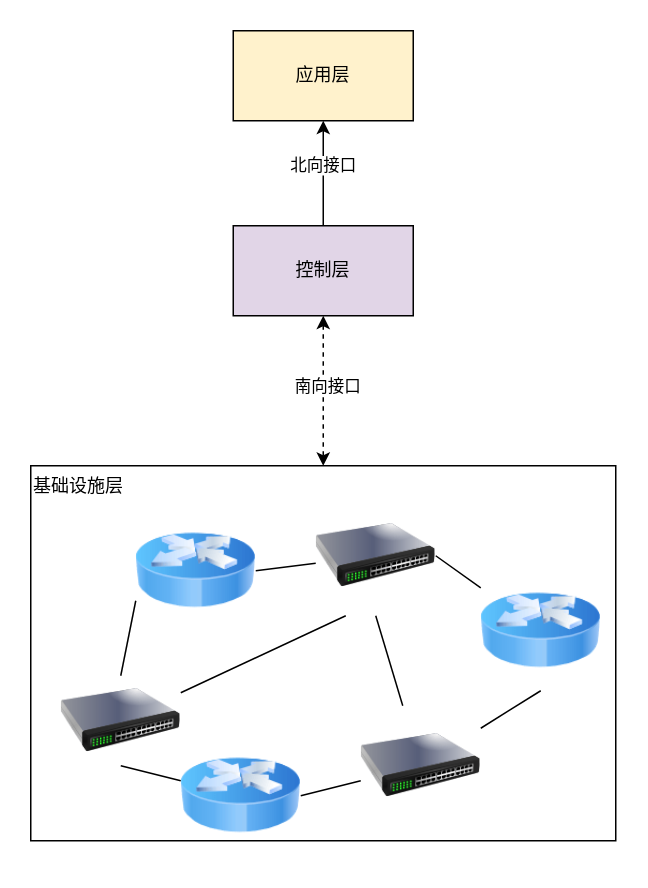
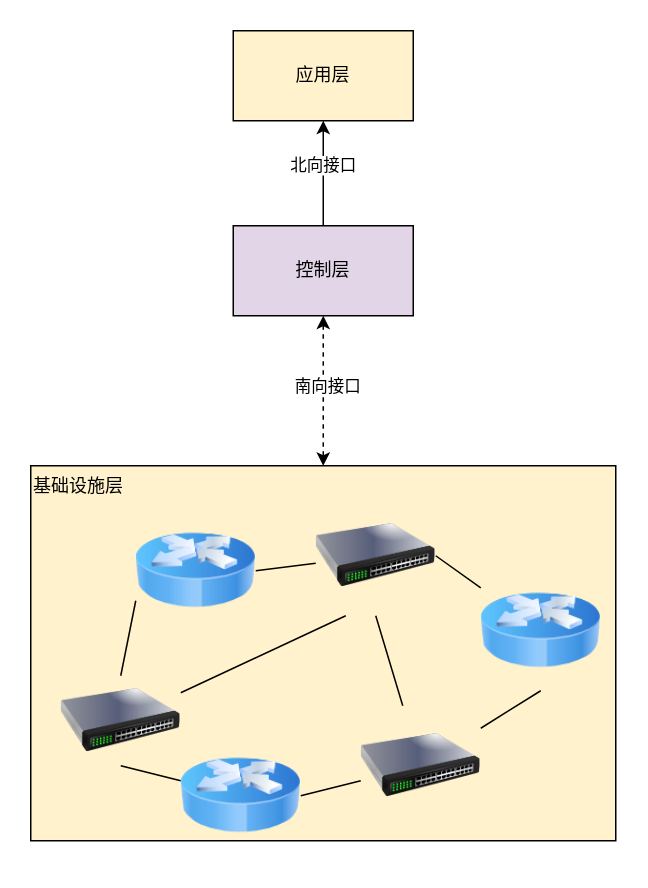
(323, 653) -> (323, 653)
